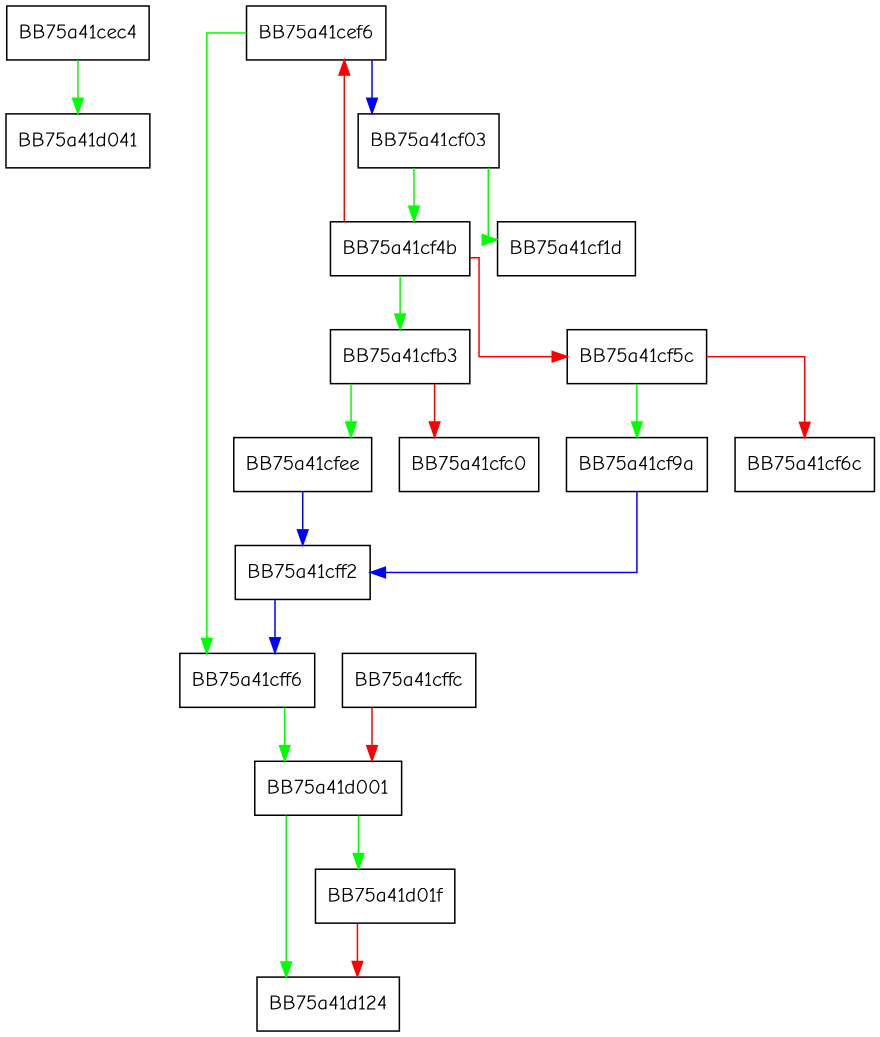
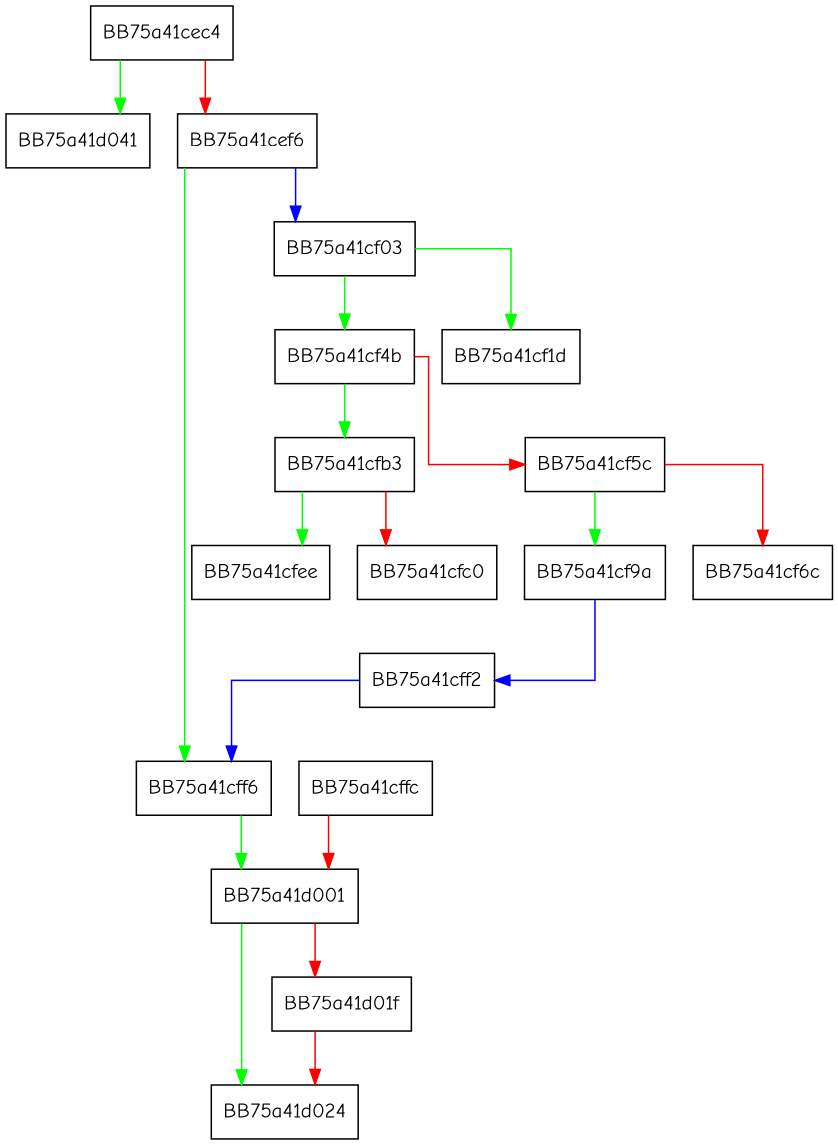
(344, 148) -> (205, 79)
(303, 511) -> none
(359, 835) -> (315, 942)
(328, 1004) -> (285, 1112)
